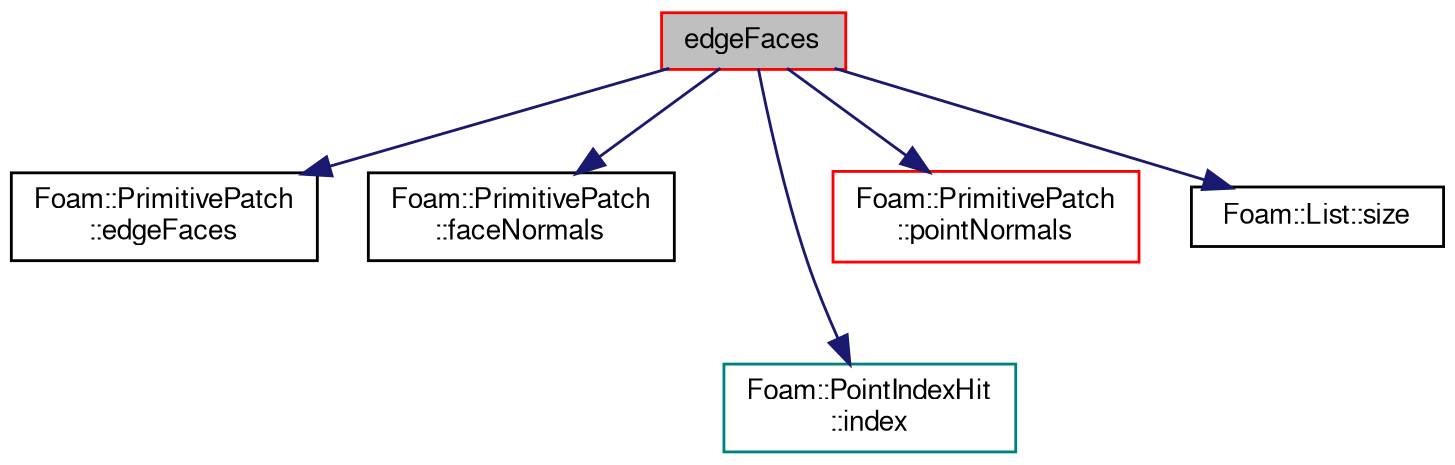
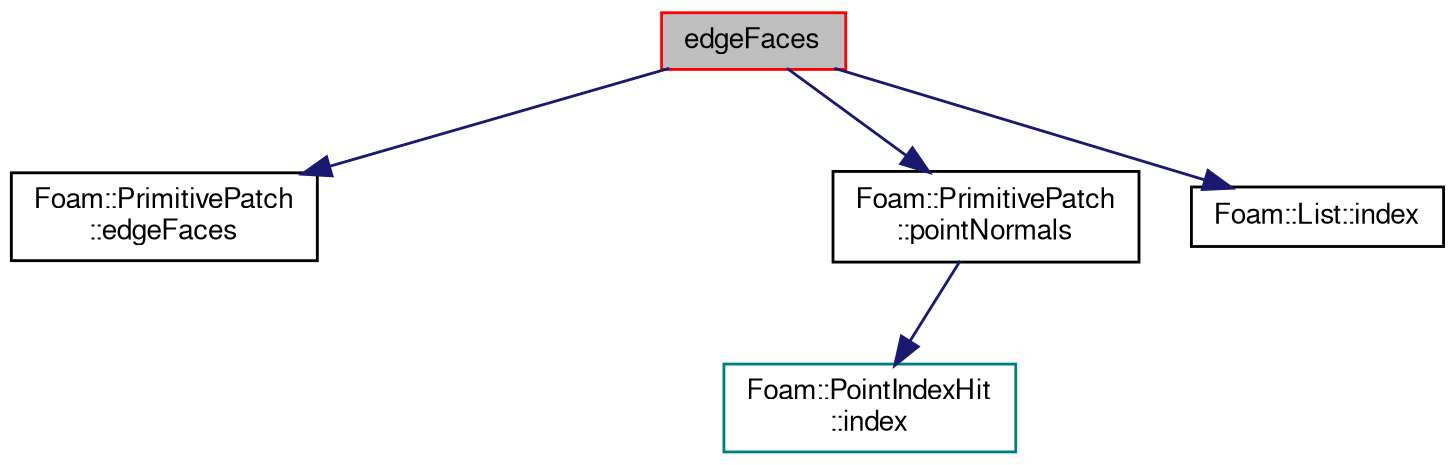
(790, 206) -> (935, 301)
(521, 217) -> none
(986, 217) -> (986, 217)
(1318, 217) -> (1318, 217)
